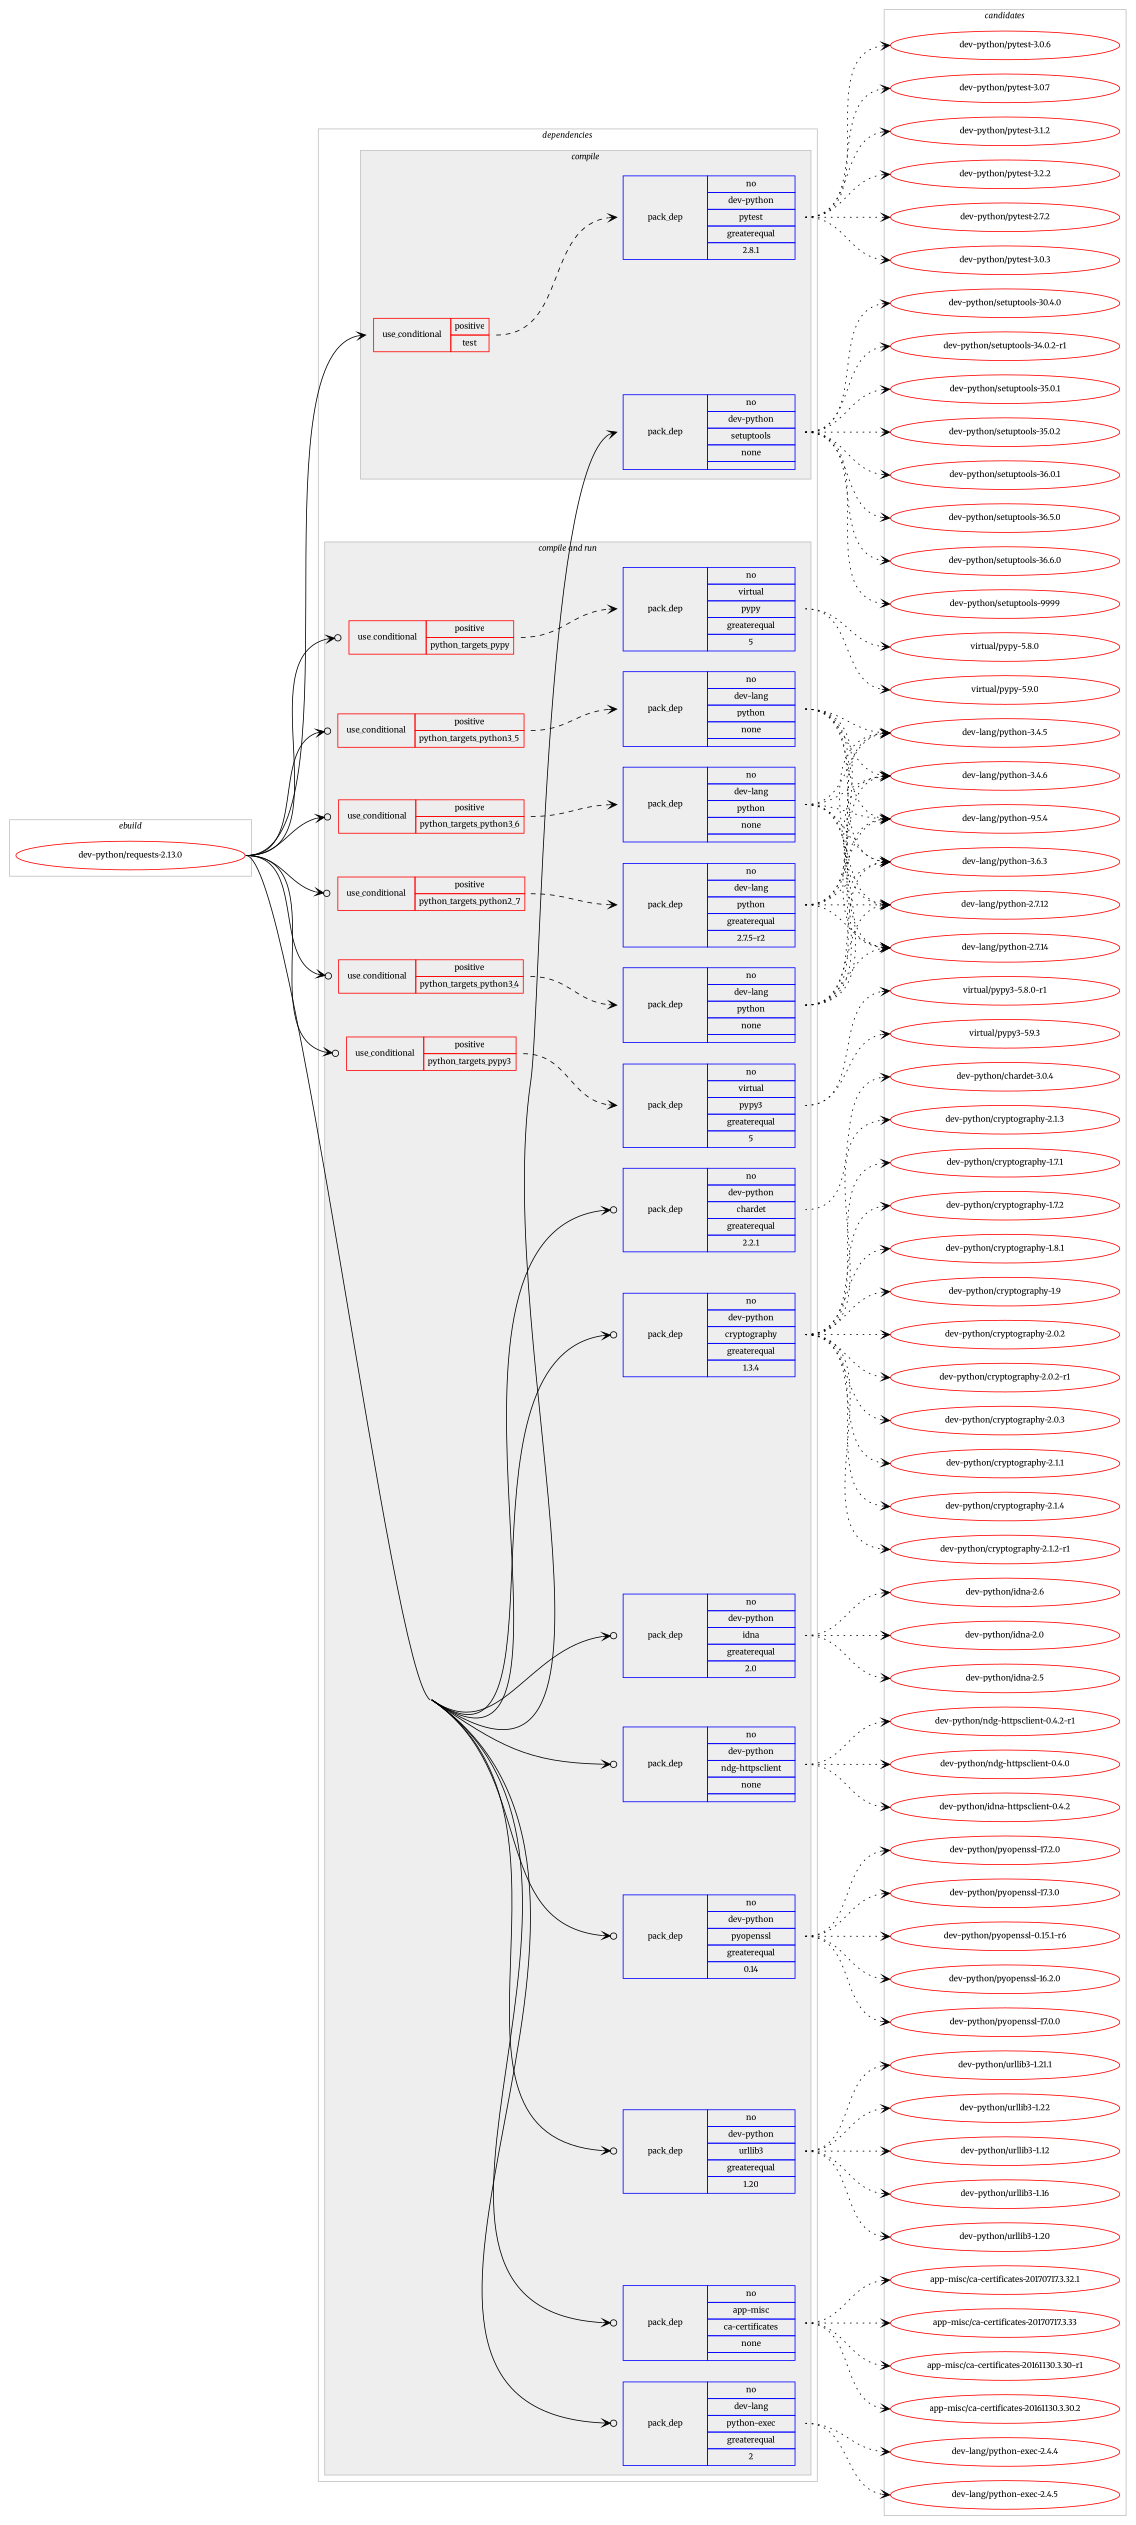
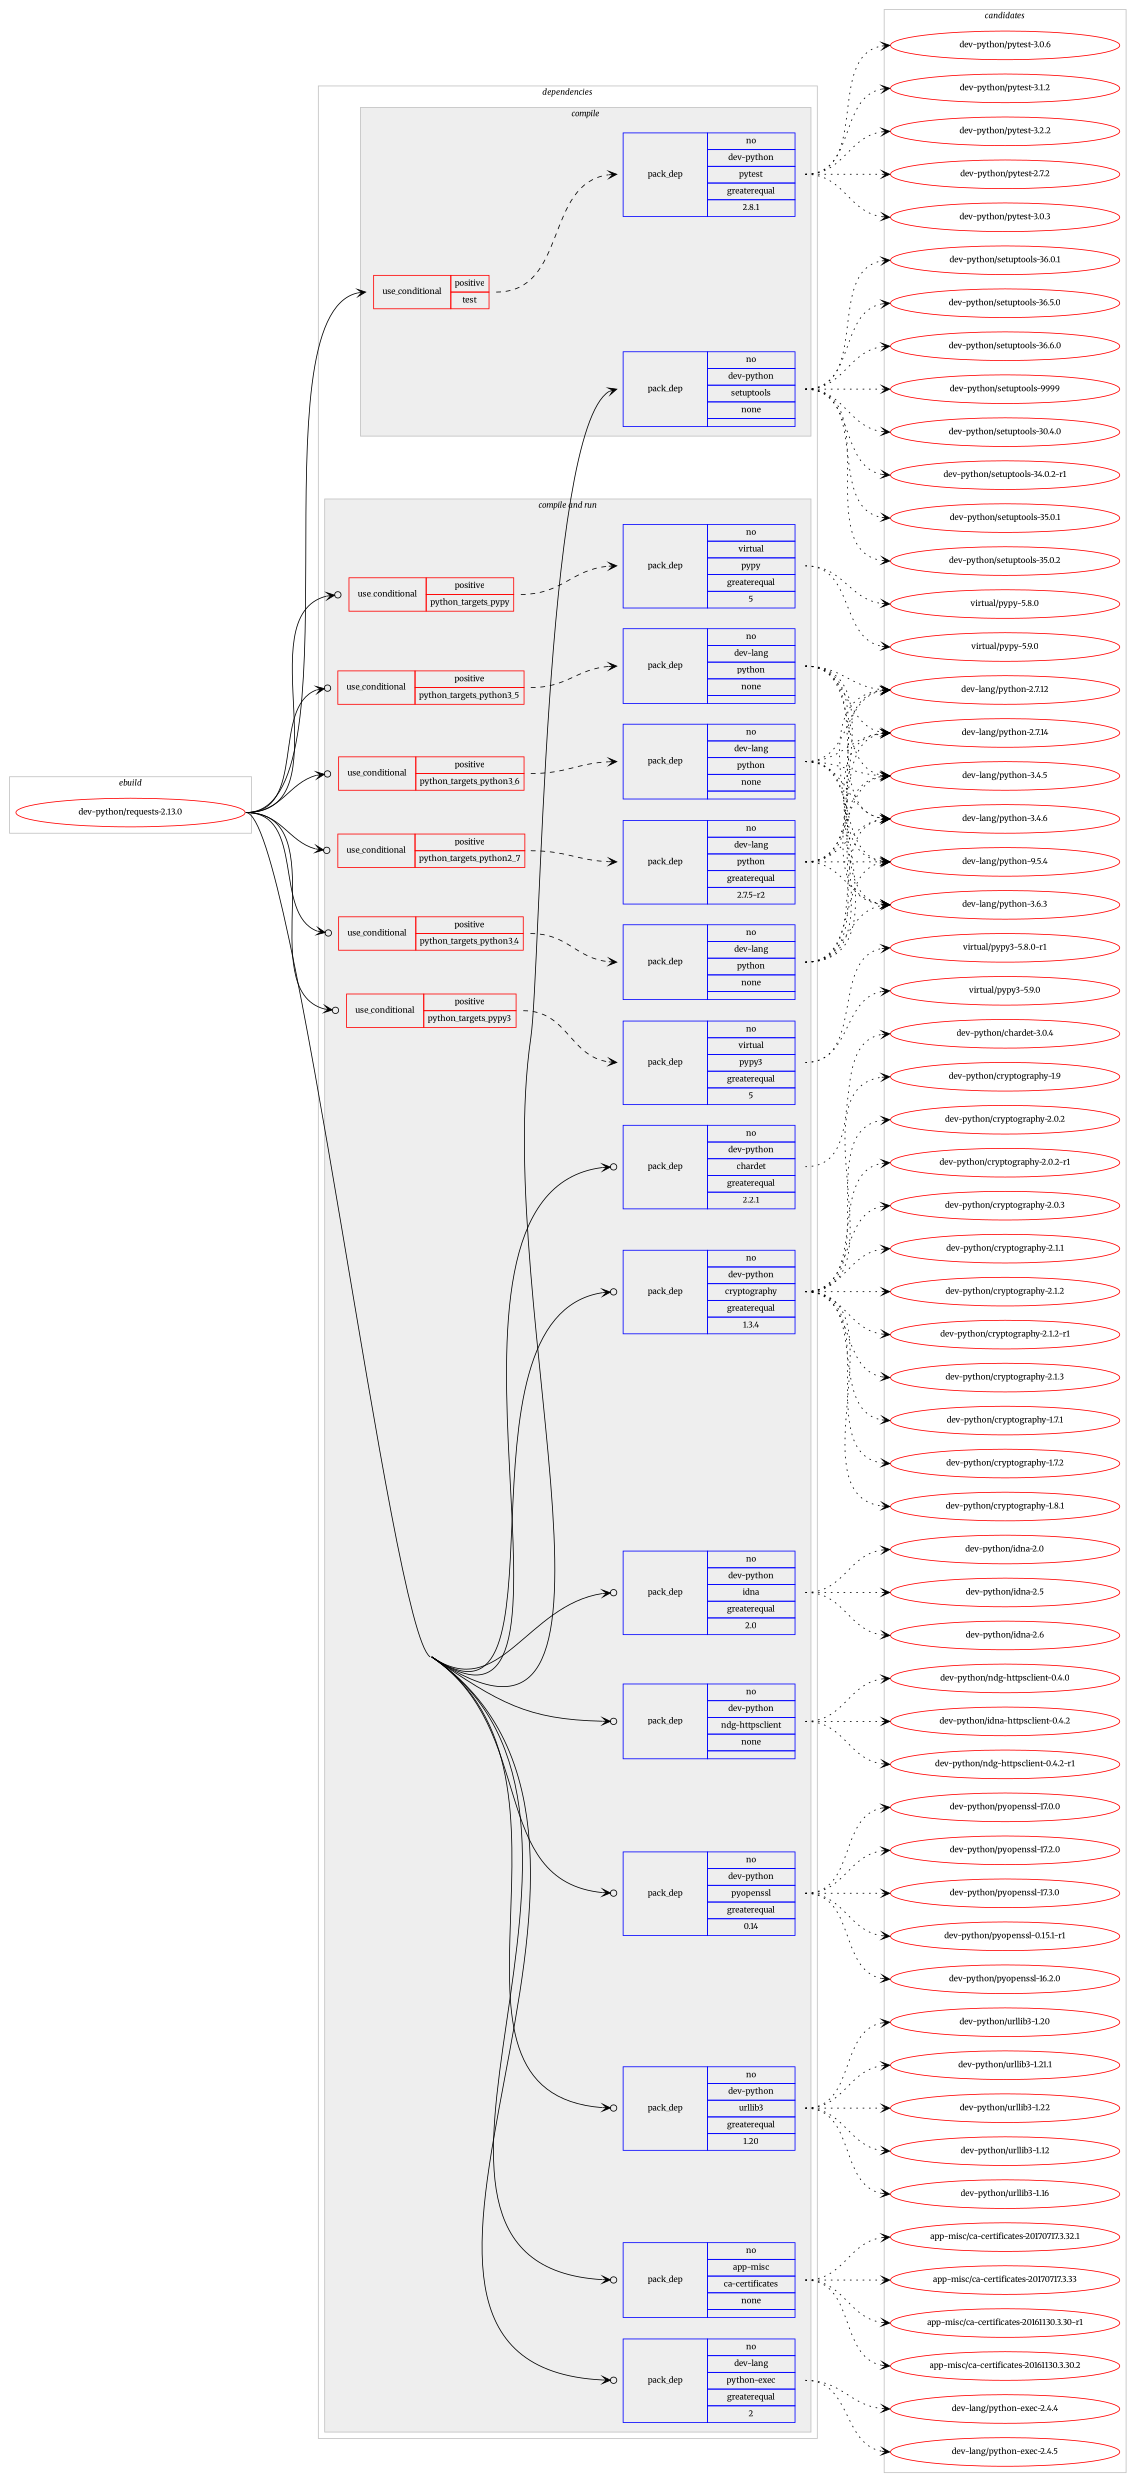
(1005, 88) -> none
(1005, 1034) -> (1005, 991)
(1005, 1507) -> (1005, 1292)
(1005, 1936) -> (1005, 1936)
